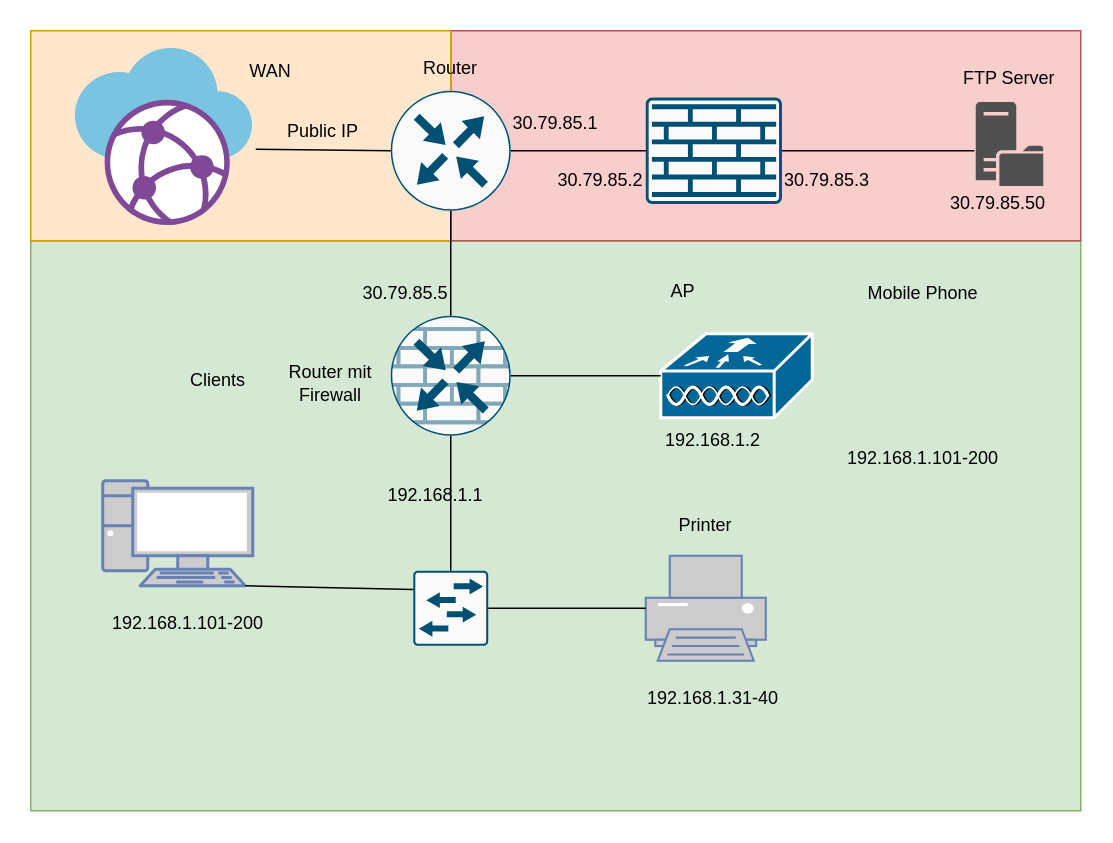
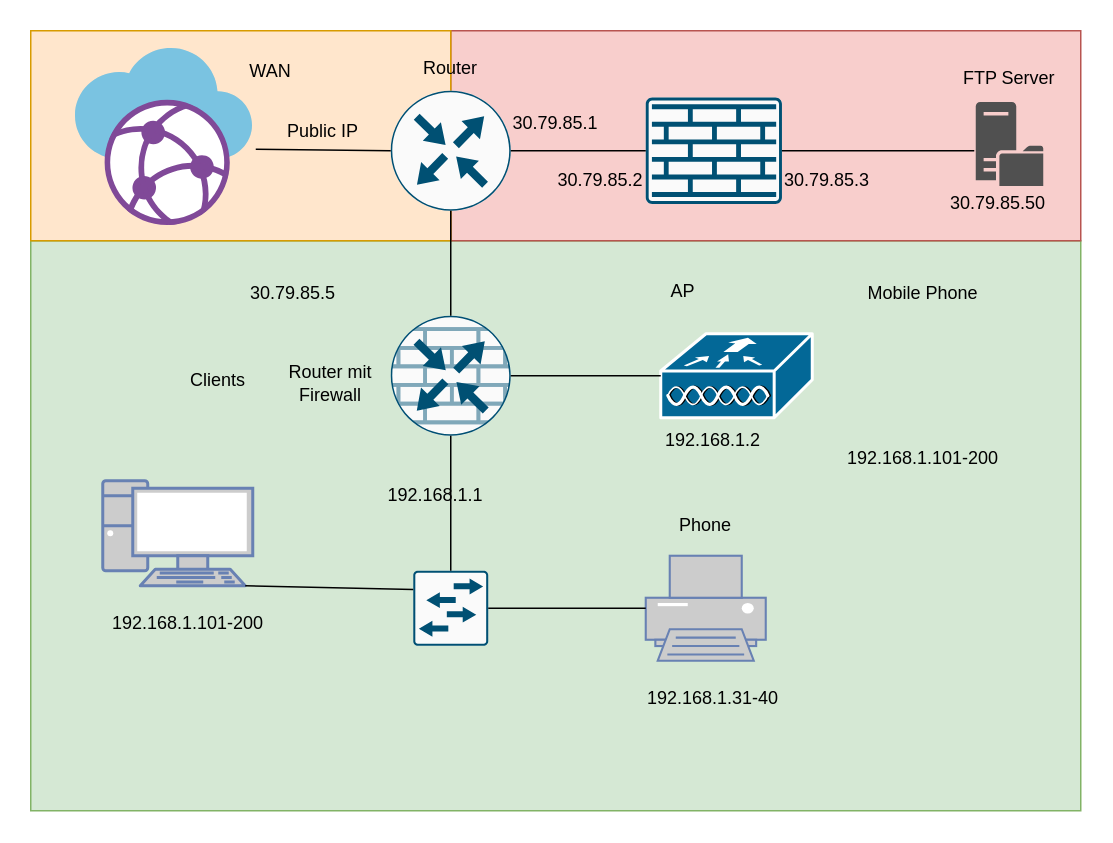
(406, 293) -> (293, 293)
(706, 526) -> (706, 526)
